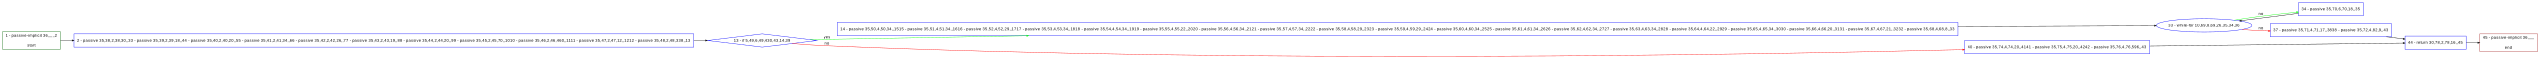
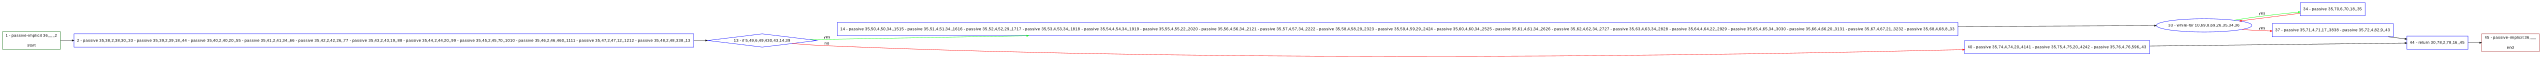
(2261, 14) -> (2262, 13)
(2270, 17) -> (2271, 17)
(2261, 28) -> (2262, 28)
